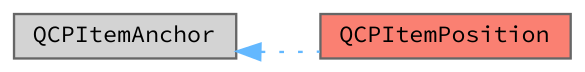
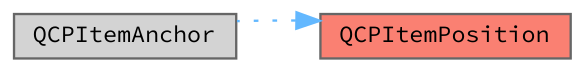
(290, 52) -> (266, 21)
